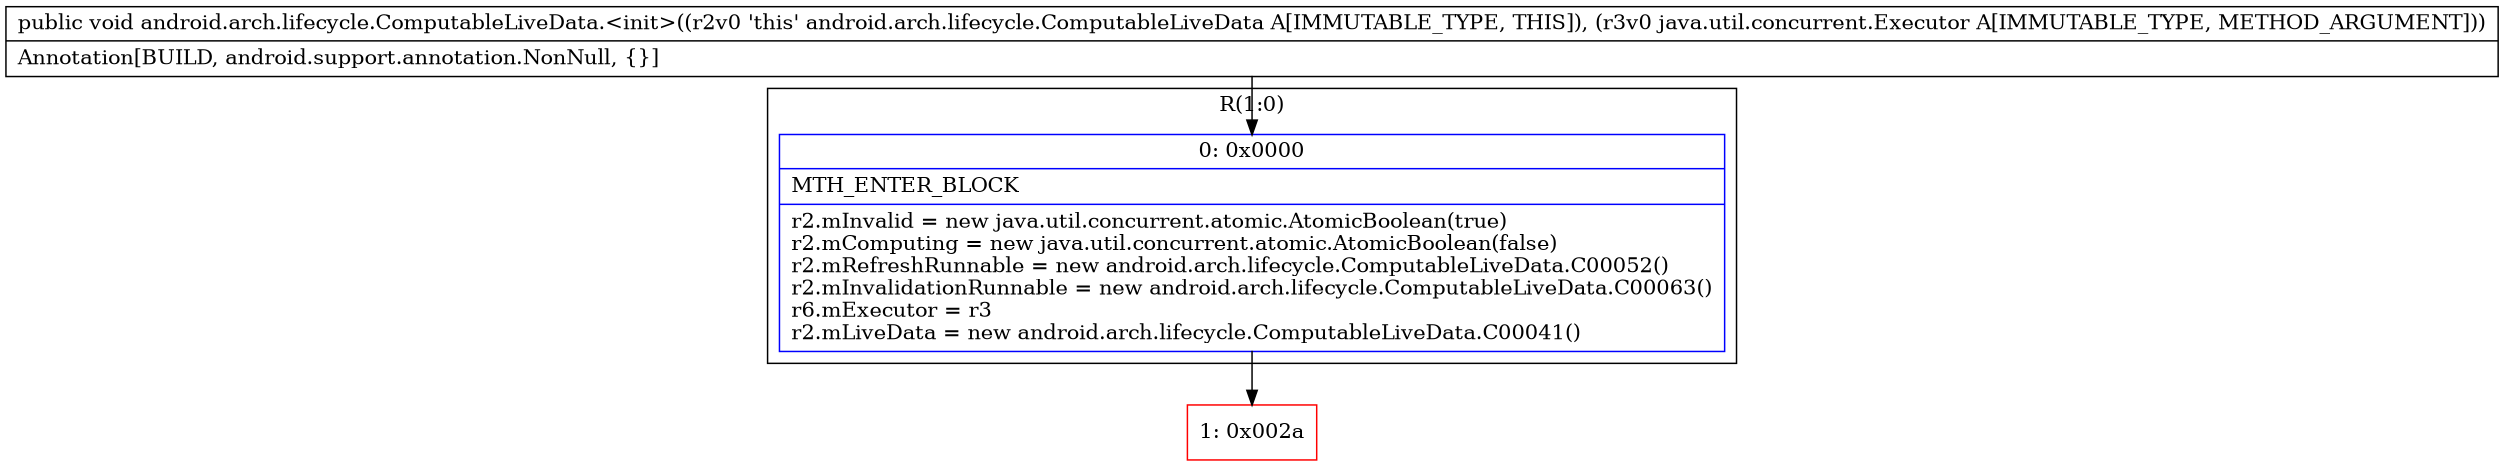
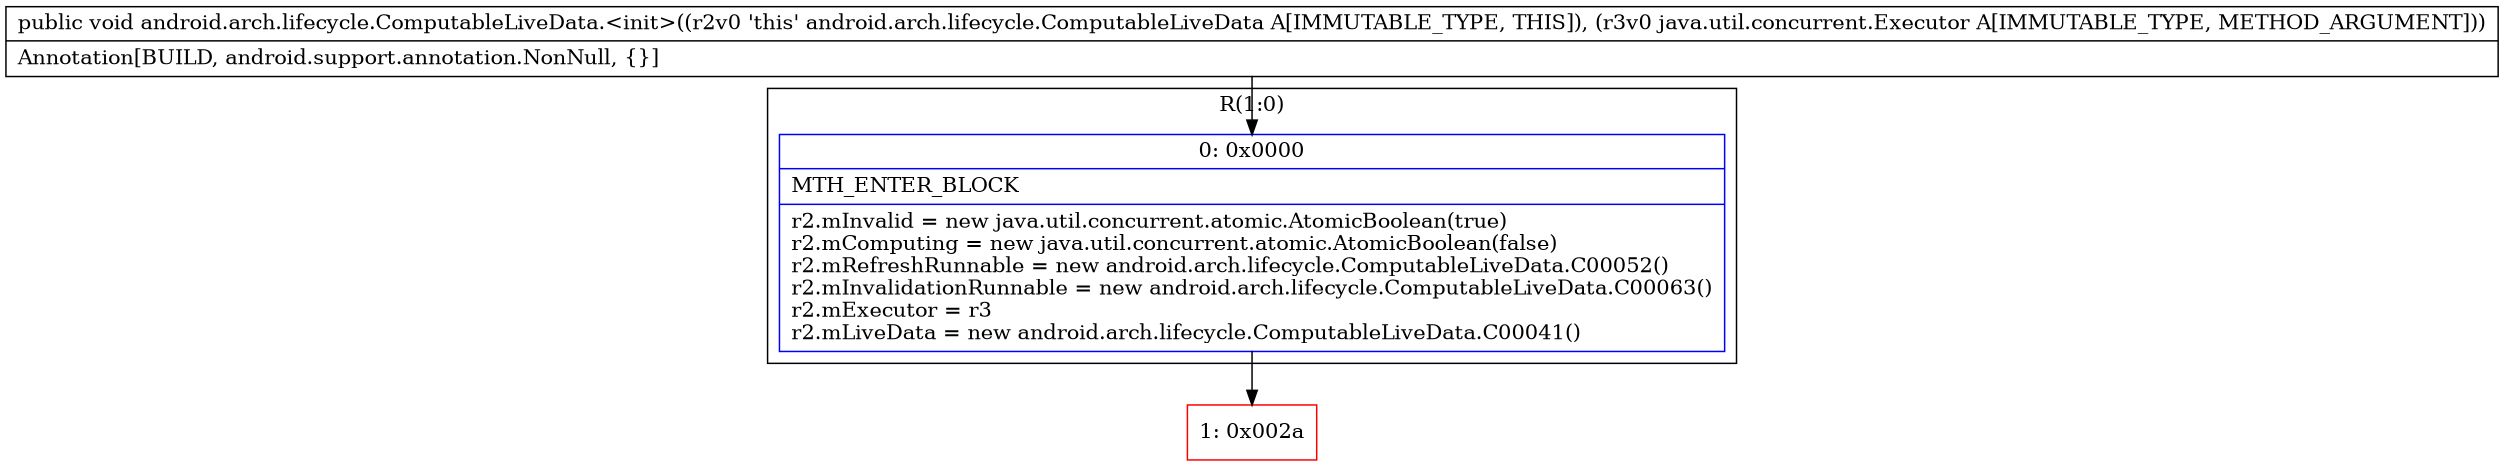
(892, 311) -> (892, 311)
